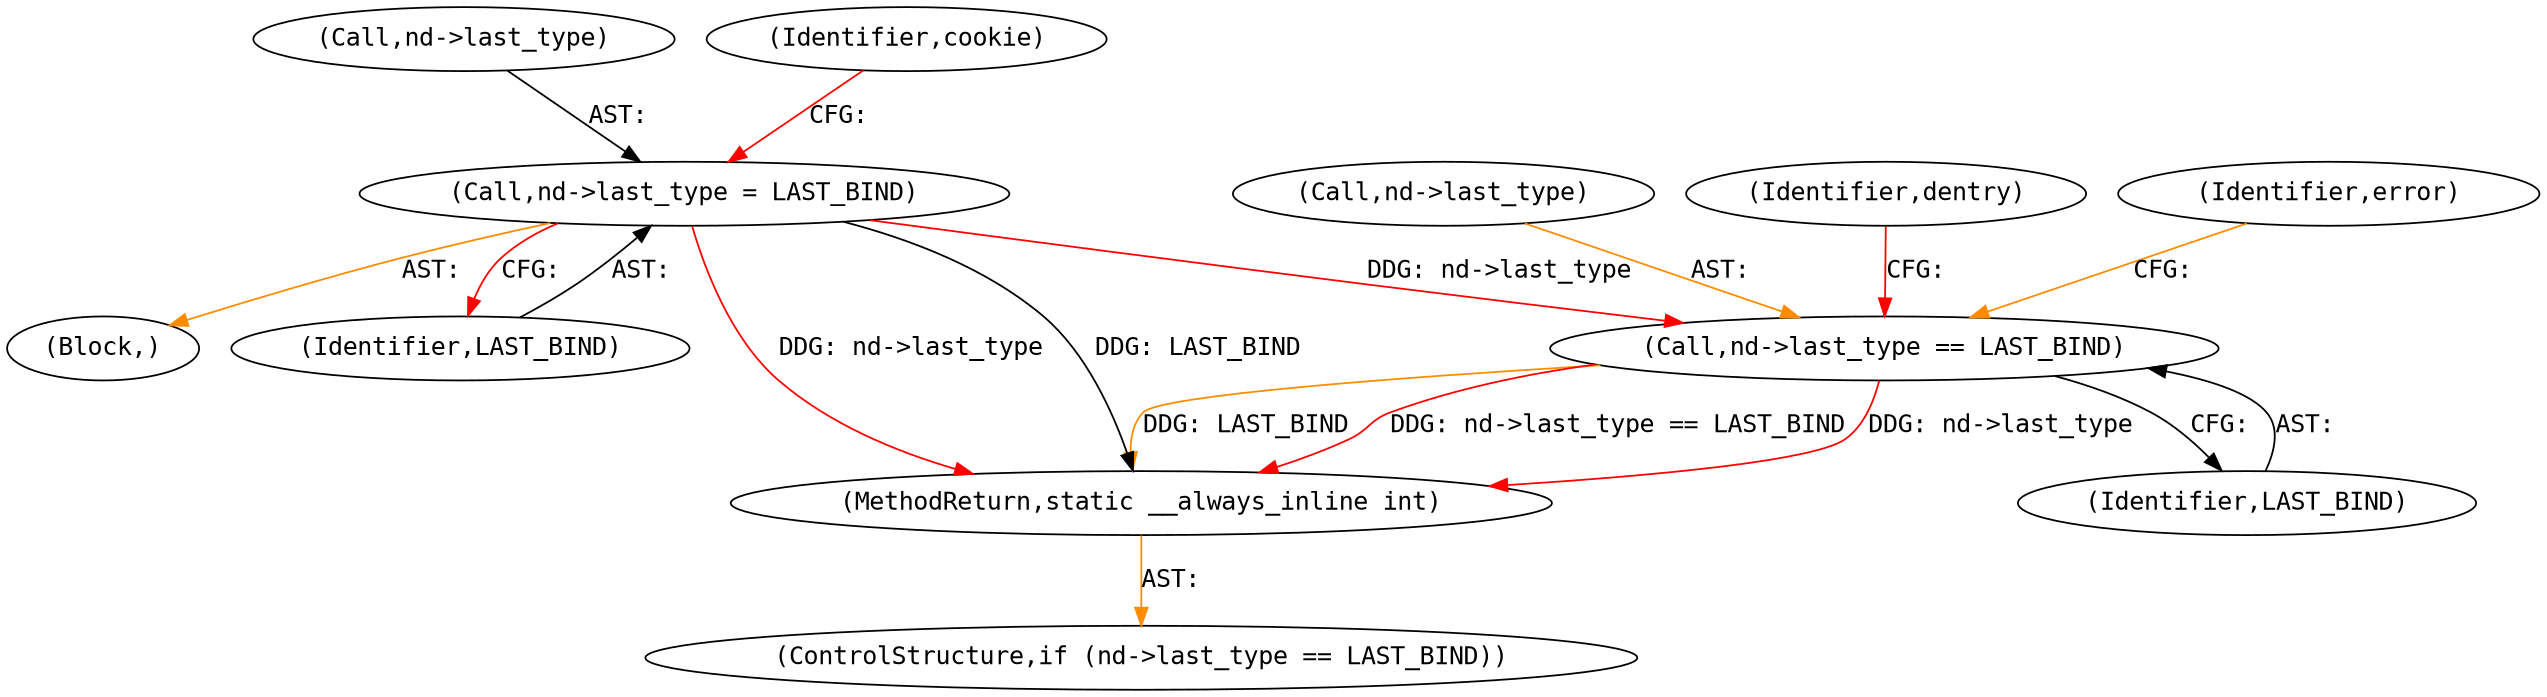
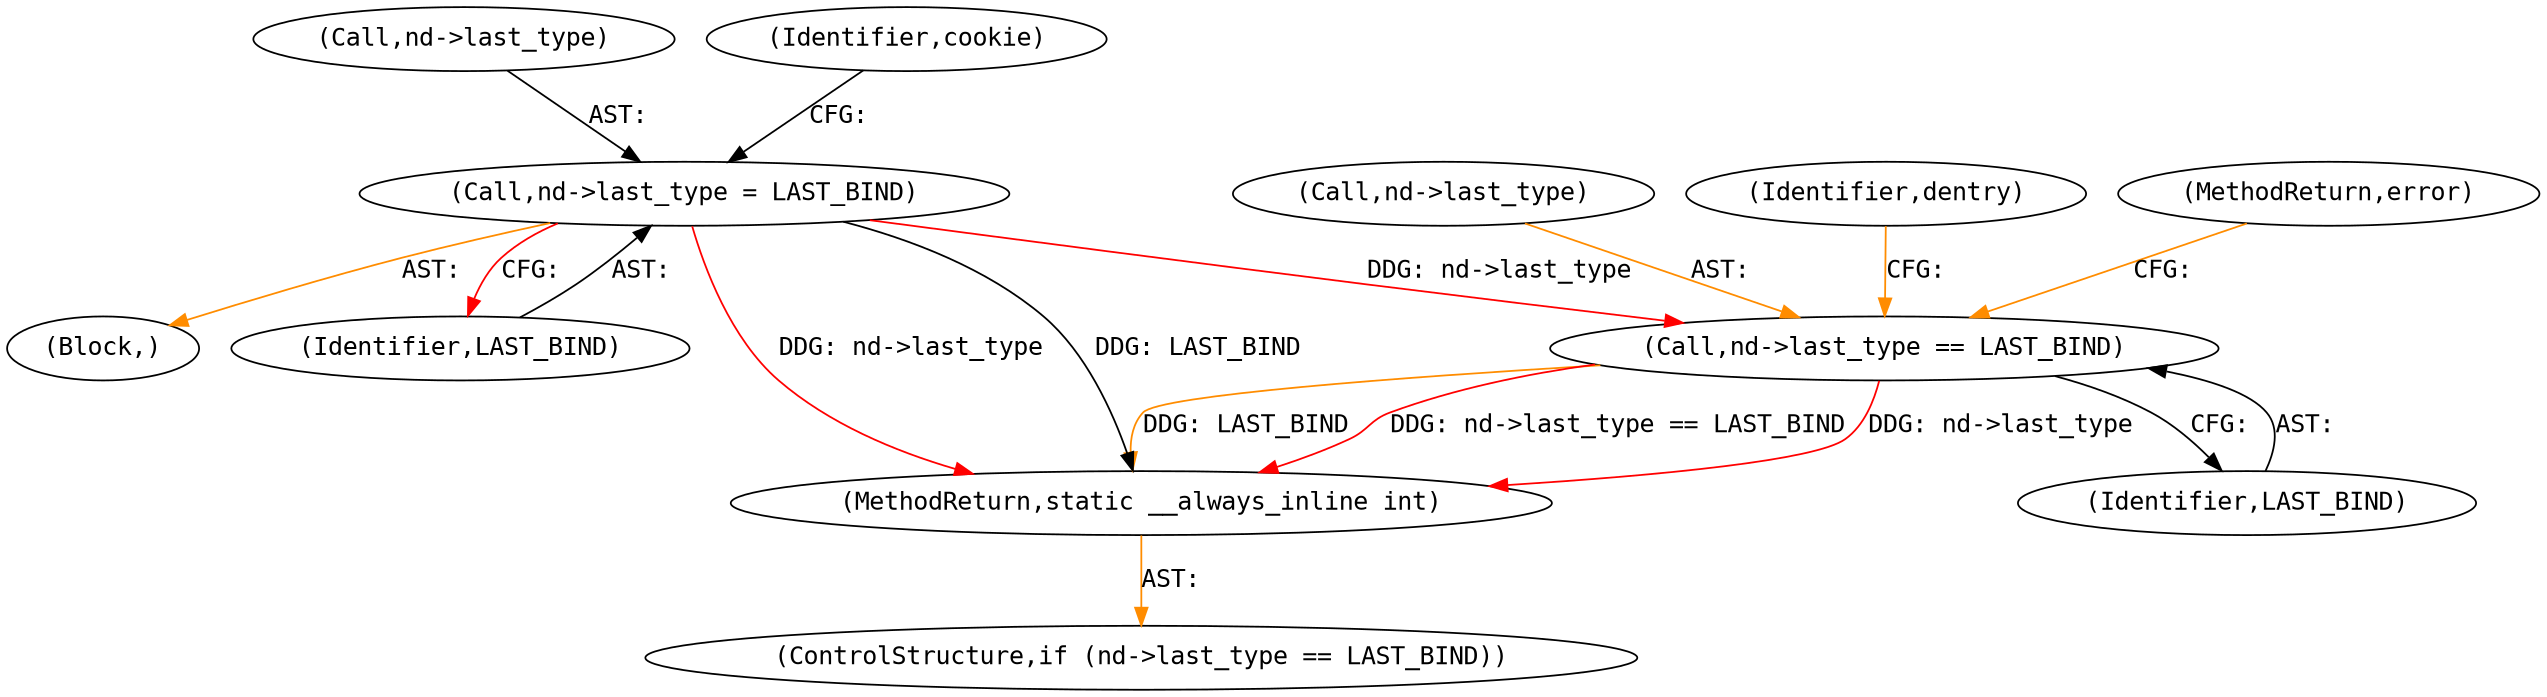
(803, 111) -> (803, 111)
(2329, 194) -> (2329, 194)
(1885, 262) -> (1885, 262)
